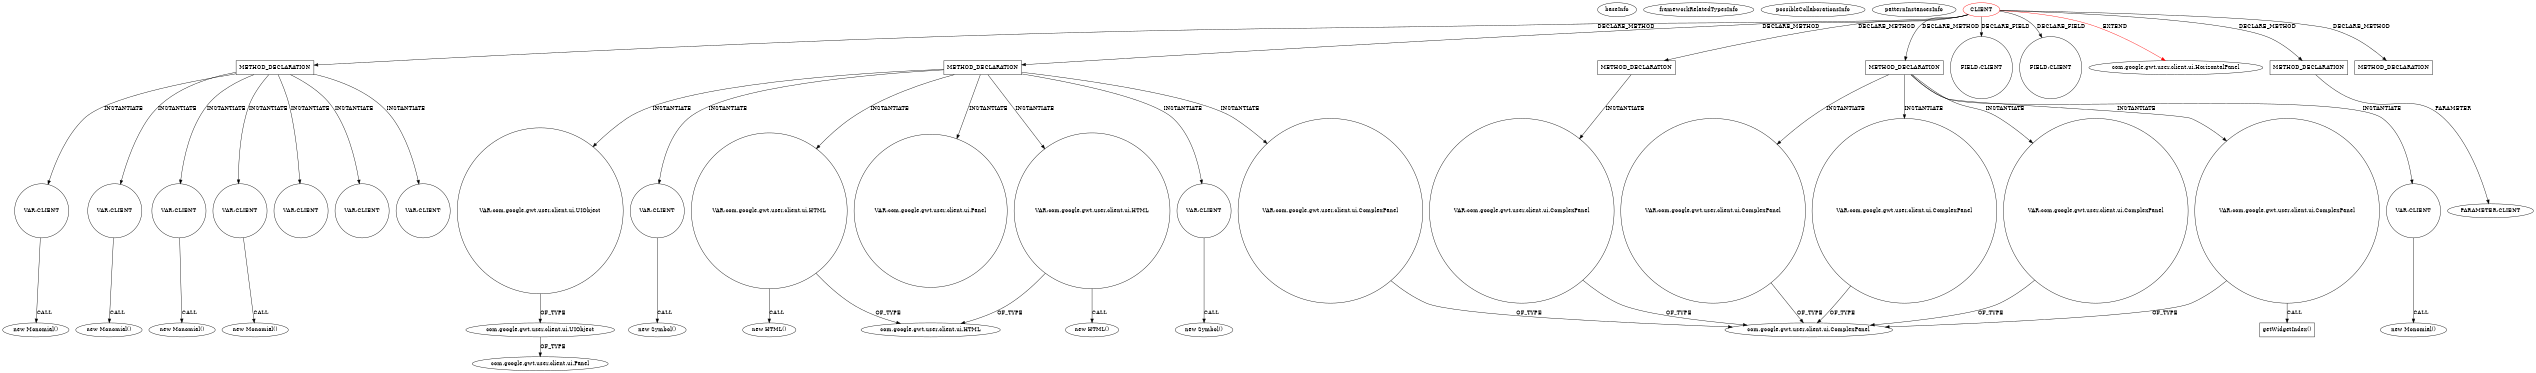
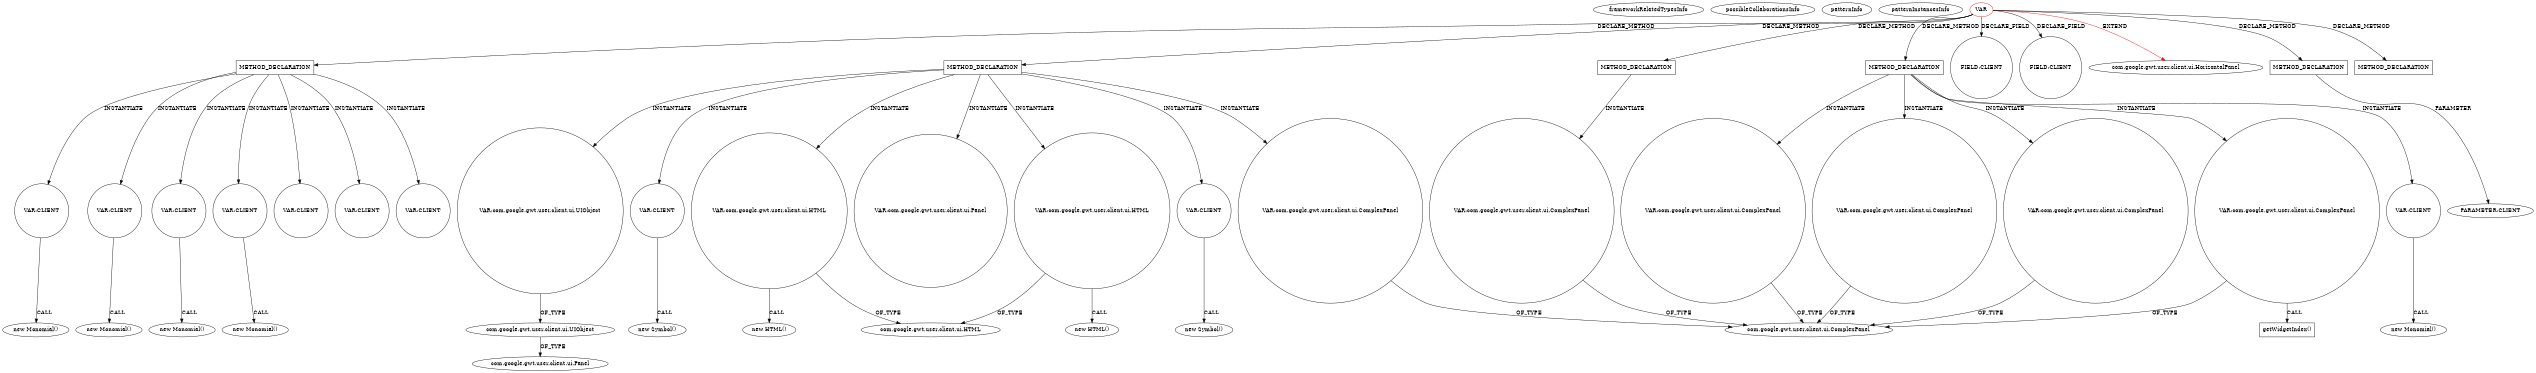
(1617, 10) -> none
none -> (1847, 10)
(1981, 10) -> (1981, 10)
